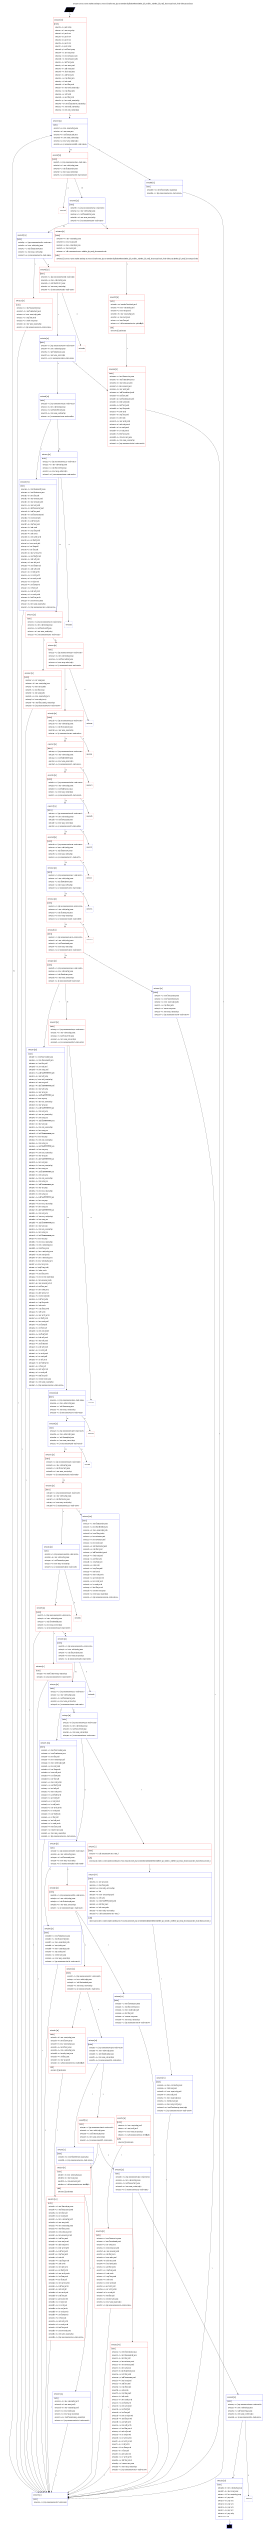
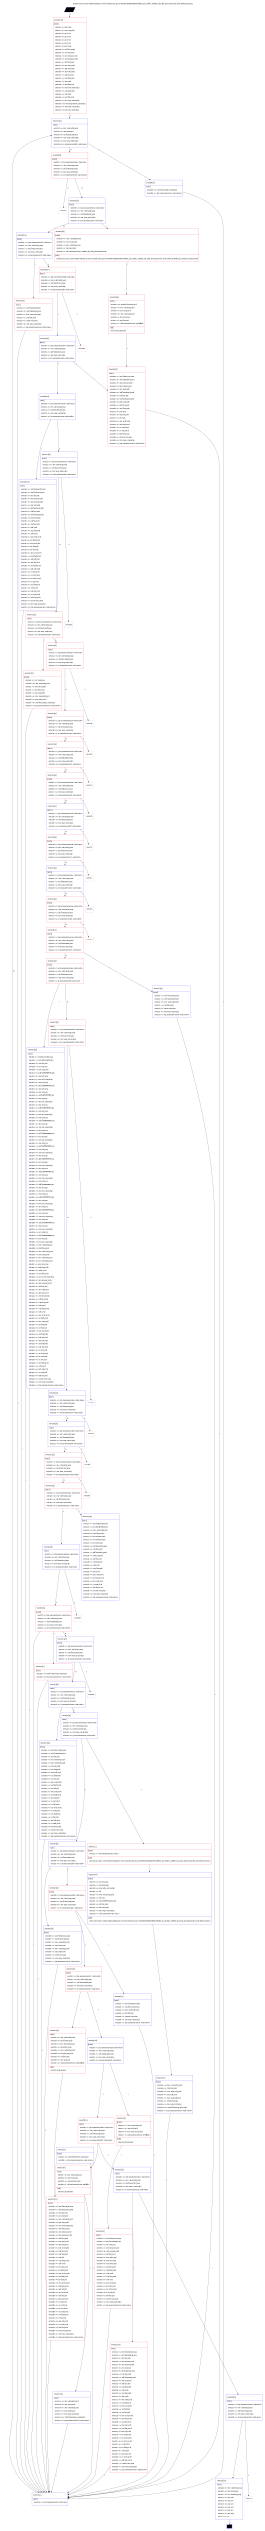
none -> (87, 1496)
(81, 2103) -> (119, 2089)
